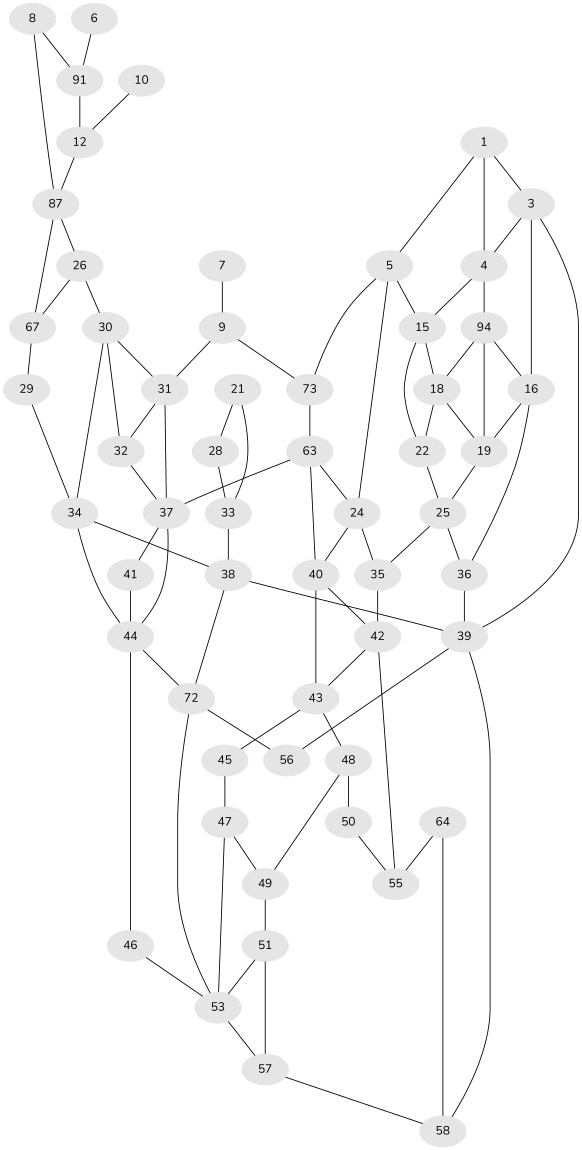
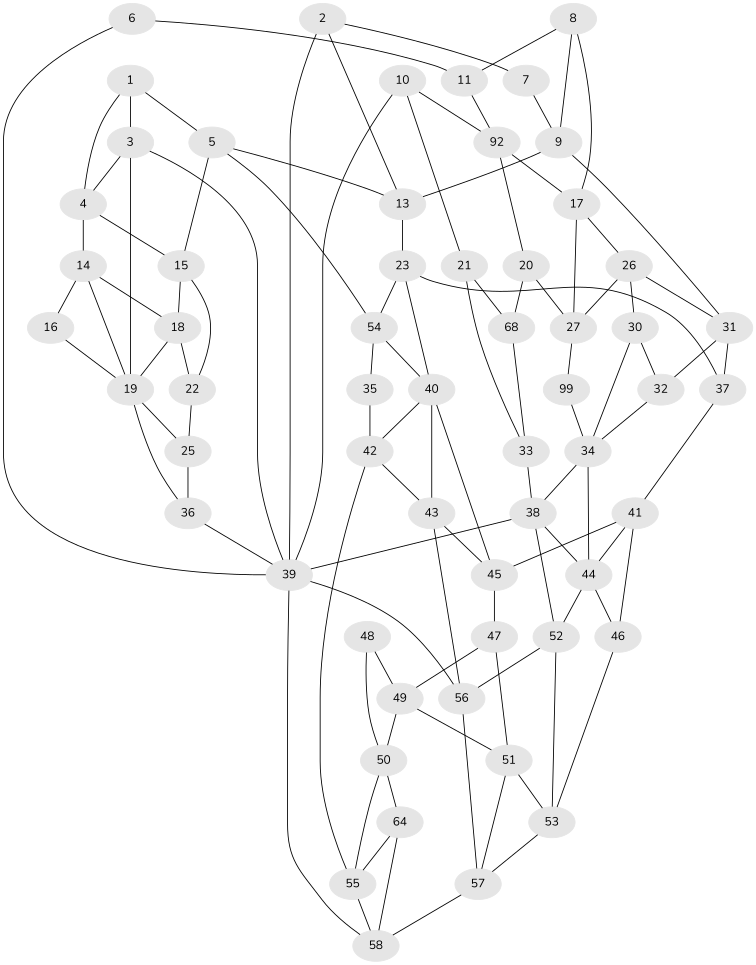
none -> (323, 19)
(80, 81) -> (464, 81)
none -> (566, 81)
(80, 142) -> (497, 142)
none -> (433, 173)
(56, 204) -> (577, 204)
none -> (526, 266)
(531, 297) -> (130, 266)
none -> (323, 321)
(33, 328) -> (573, 328)
(484, 328) -> (83, 266)
(135, 359) -> (679, 297)
none -> (3, 373)
(27, 390) -> (566, 390)
(310, 390) -> (403, 204)
(215, 451) -> (512, 328)
(310, 451) -> (403, 266)
(144, 482) -> (624, 421)
none -> (463, 482)
(508, 485) -> (151, 454)
(357, 513) -> (374, 328)
none -> (567, 543)
(410, 544) -> none
none -> (627, 575)
(165, 579) -> (558, 541)
(191, 699) -> (556, 637)
none -> (392, 730)
(334, 734) -> (447, 606)
none -> (392, 791)
none -> (470, 791)
(221, 915) -> (502, 699)
none -> (364, 915)
